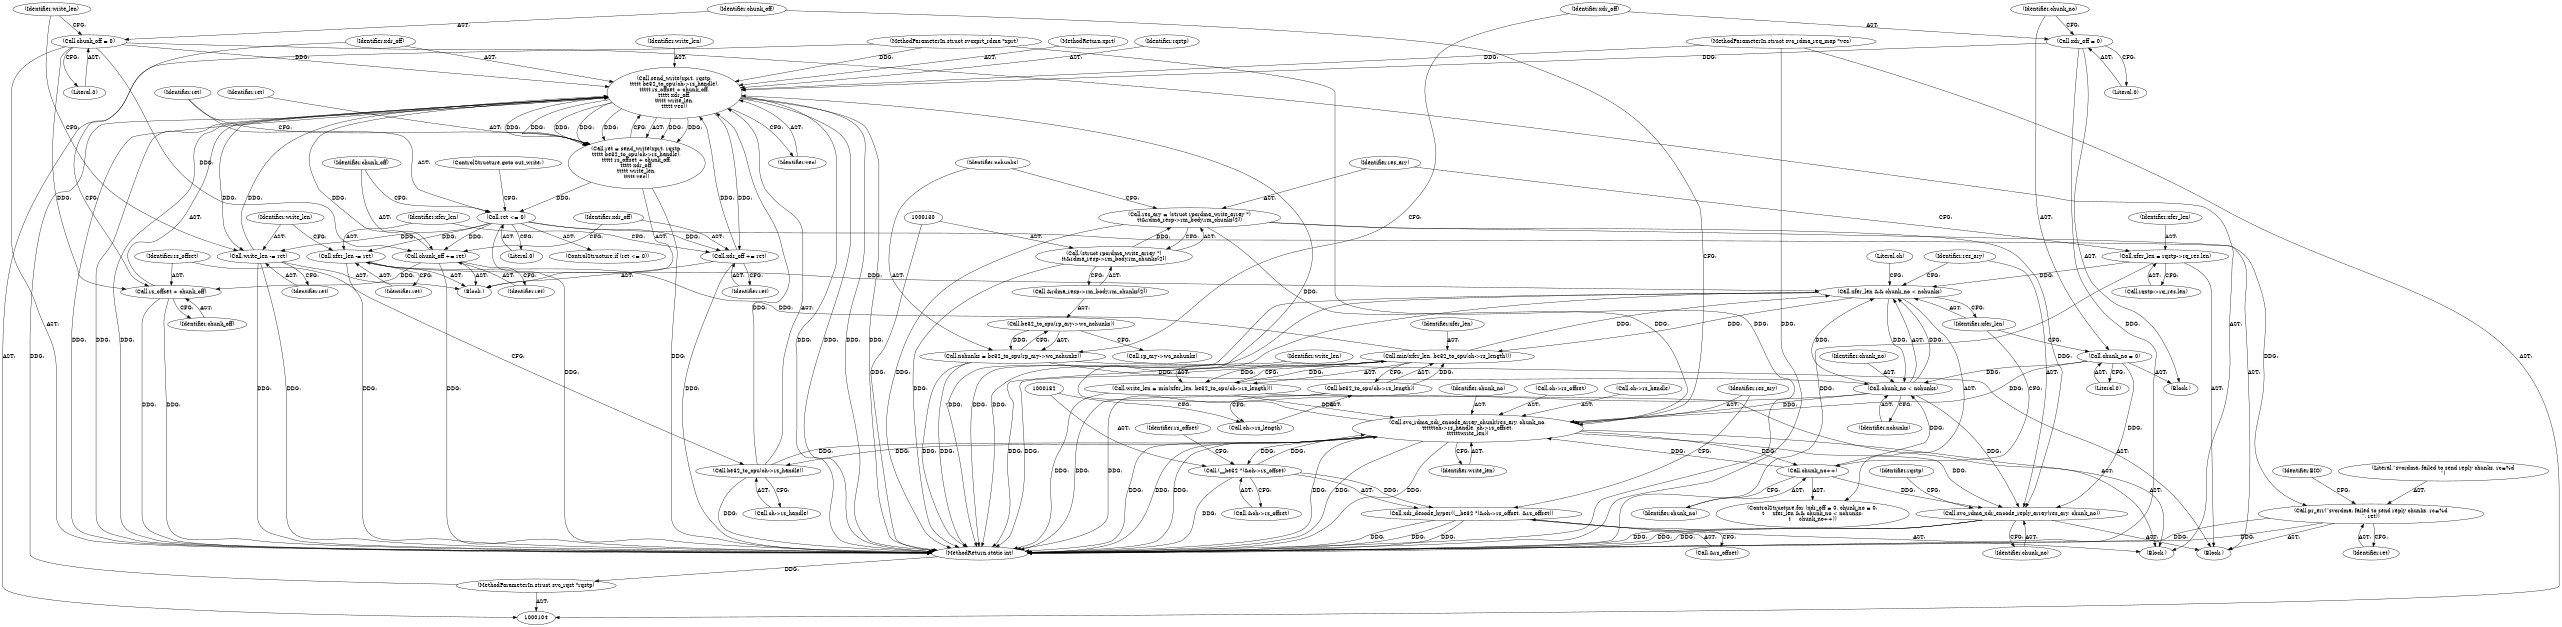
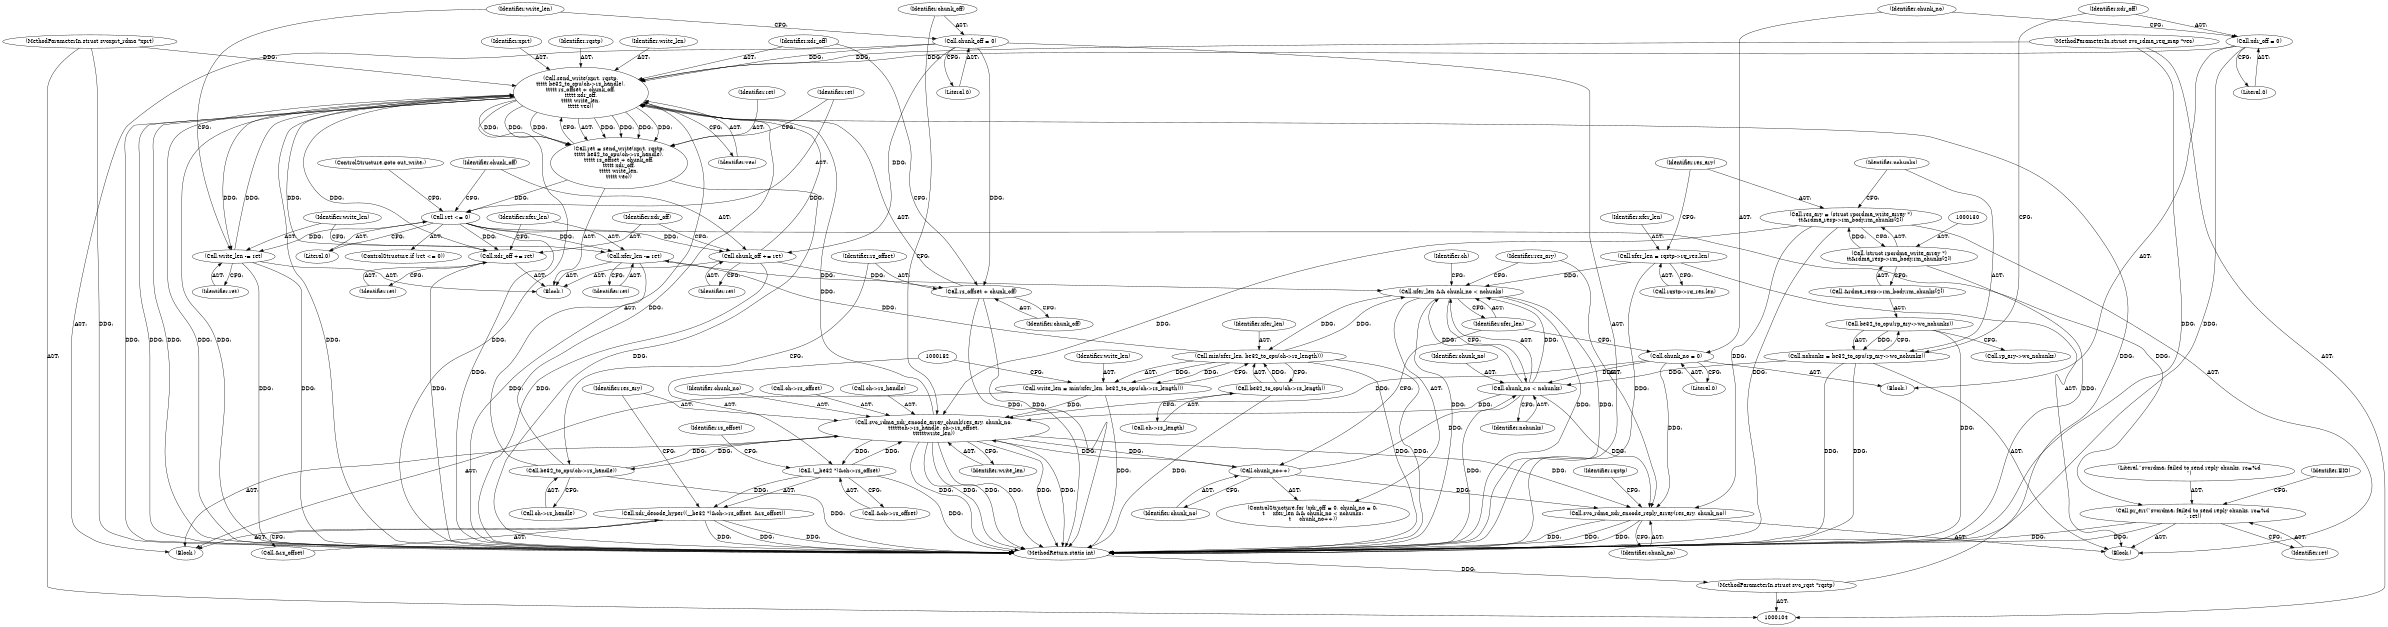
(1088, 42) -> (511, 42)
(1890, 257) -> (1452, 257)
(1901, 340) -> (1475, 340)
(874, 397) -> (1825, 539)
(1148, 405) -> (1011, 371)
